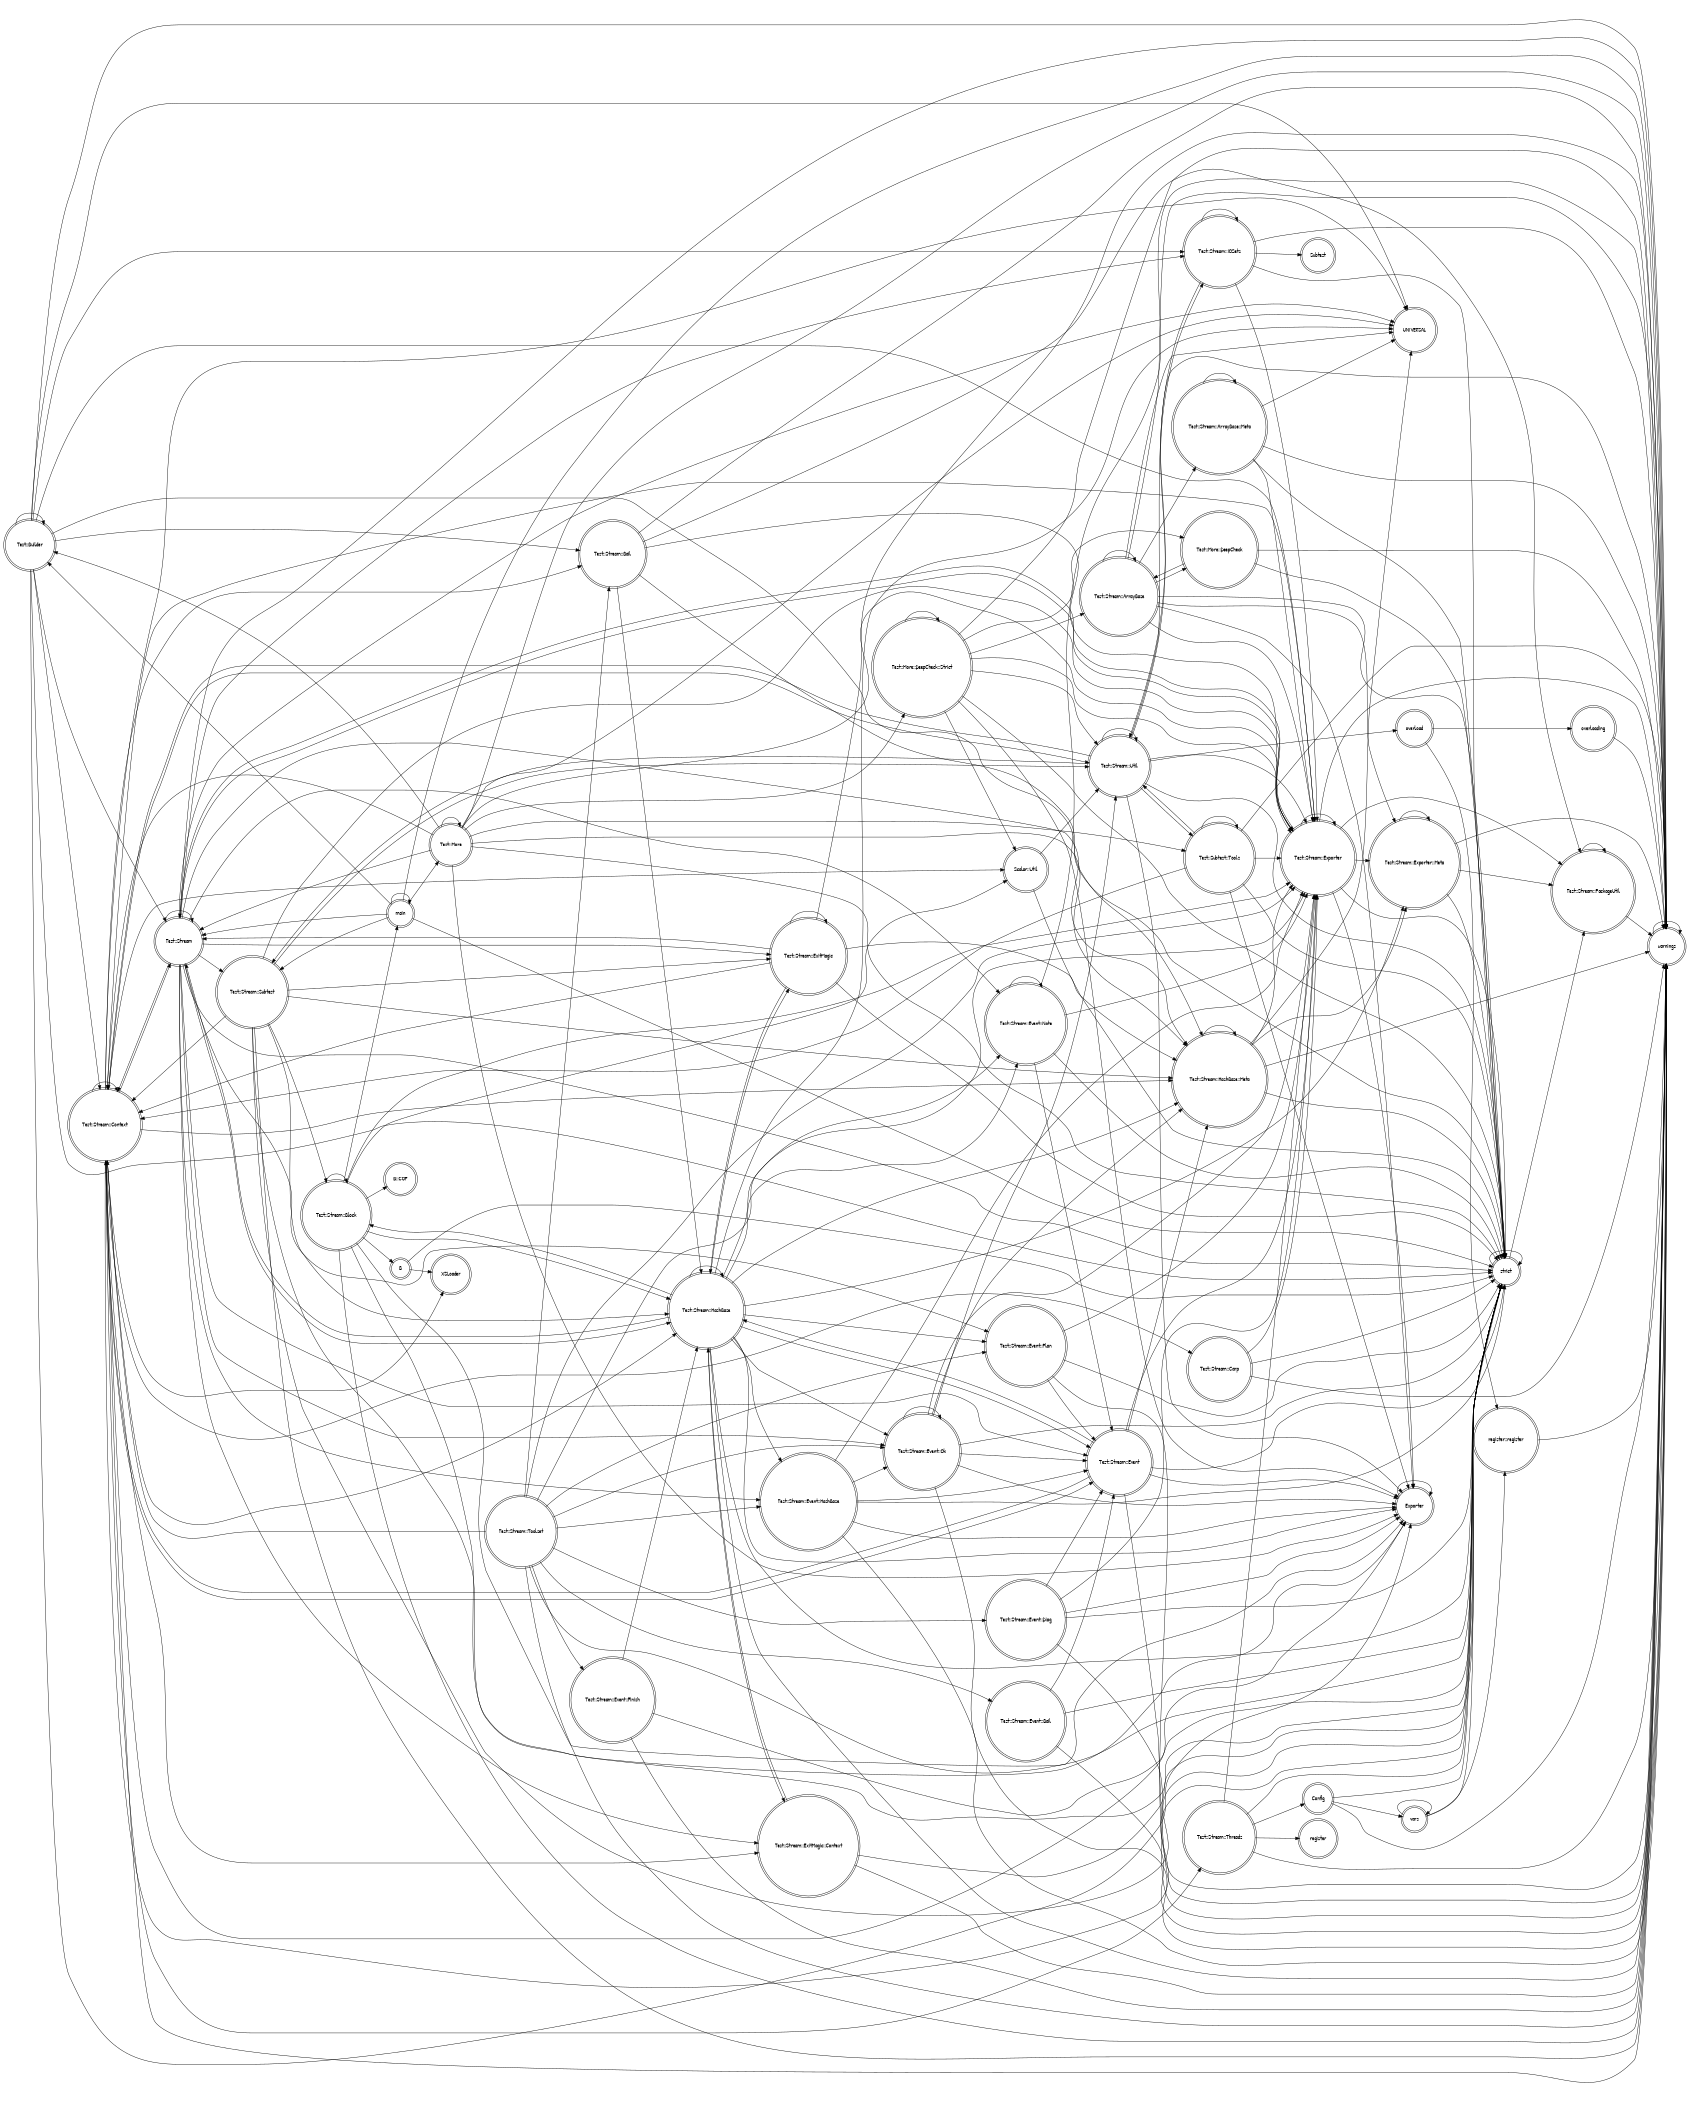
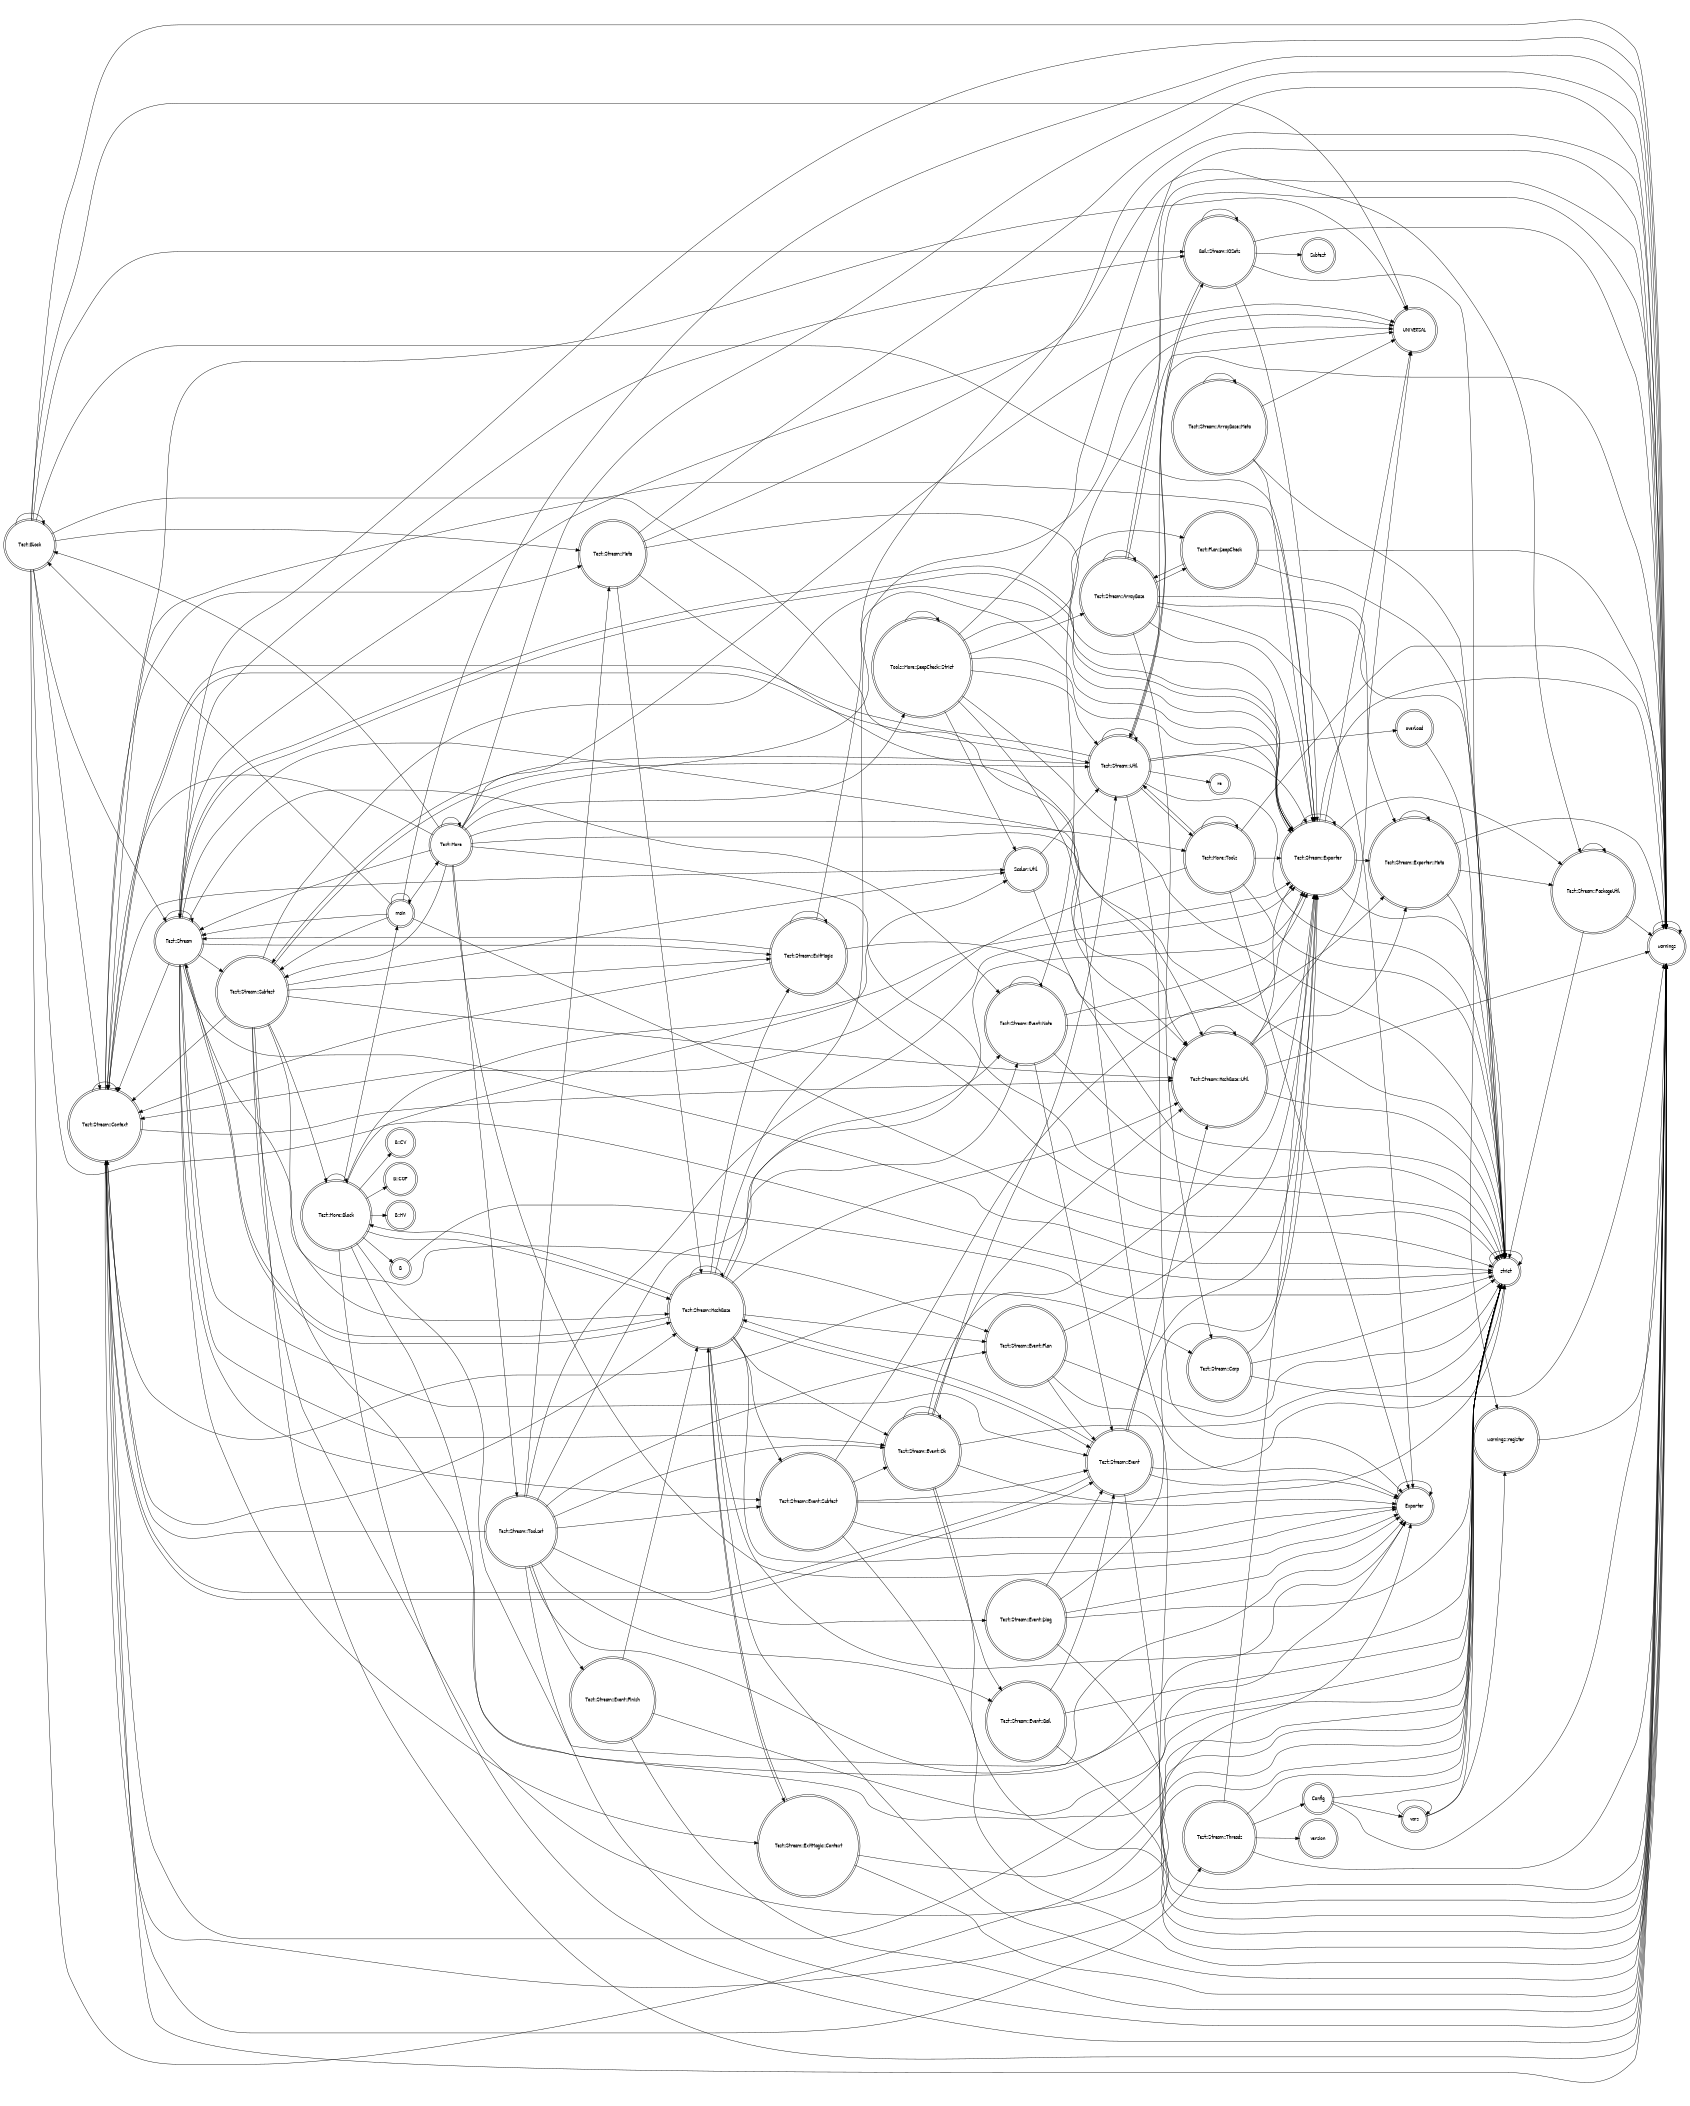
(1220, 252) -> (1220, 252)
(1166, 517) -> (1167, 984)
(30, 545) -> (30, 545)
(1220, 550) -> (1220, 550)
(1609, 551) -> none
(613, 554) -> (613, 554)
(922, 668) -> (922, 668)
(1593, 729) -> none
none -> (1220, 784)
(1220, 858) -> (1220, 858)
none -> (643, 926)
none -> (386, 953)
(144, 1030) -> none
(1220, 1080) -> (1220, 1080)
(1547, 1097) -> (1546, 1093)
(735, 1124) -> none
(1386, 1140) -> (1367, 589)
none -> (401, 1143)
none -> (485, 1179)
(1137, 1199) -> (1239, 1000)
(336, 1215) -> (336, 1215)
none -> (401, 1215)
(451, 1274) -> none
(1506, 1440) -> (1506, 1440)
(1021, 1457) -> (958, 1574)
(808, 1502) -> (808, 1502)
(170, 1786) -> none
(1318, 1839) -> (1318, 1839)
